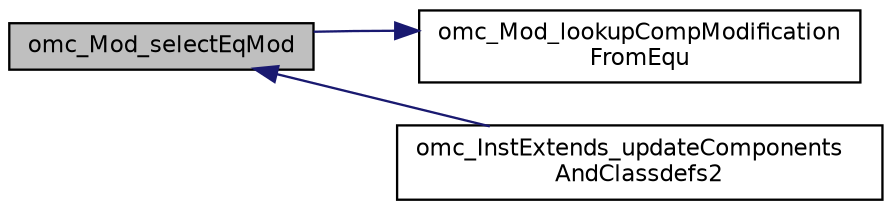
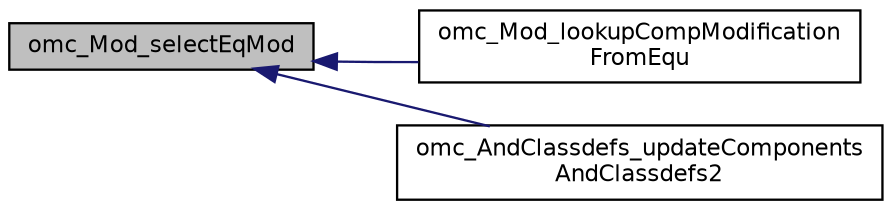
(354, 31) -> (378, 62)
(640, 163) -> (640, 163)
